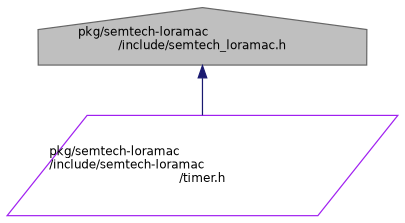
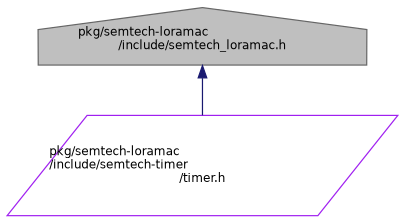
(202, 166) -> (202, 166)
